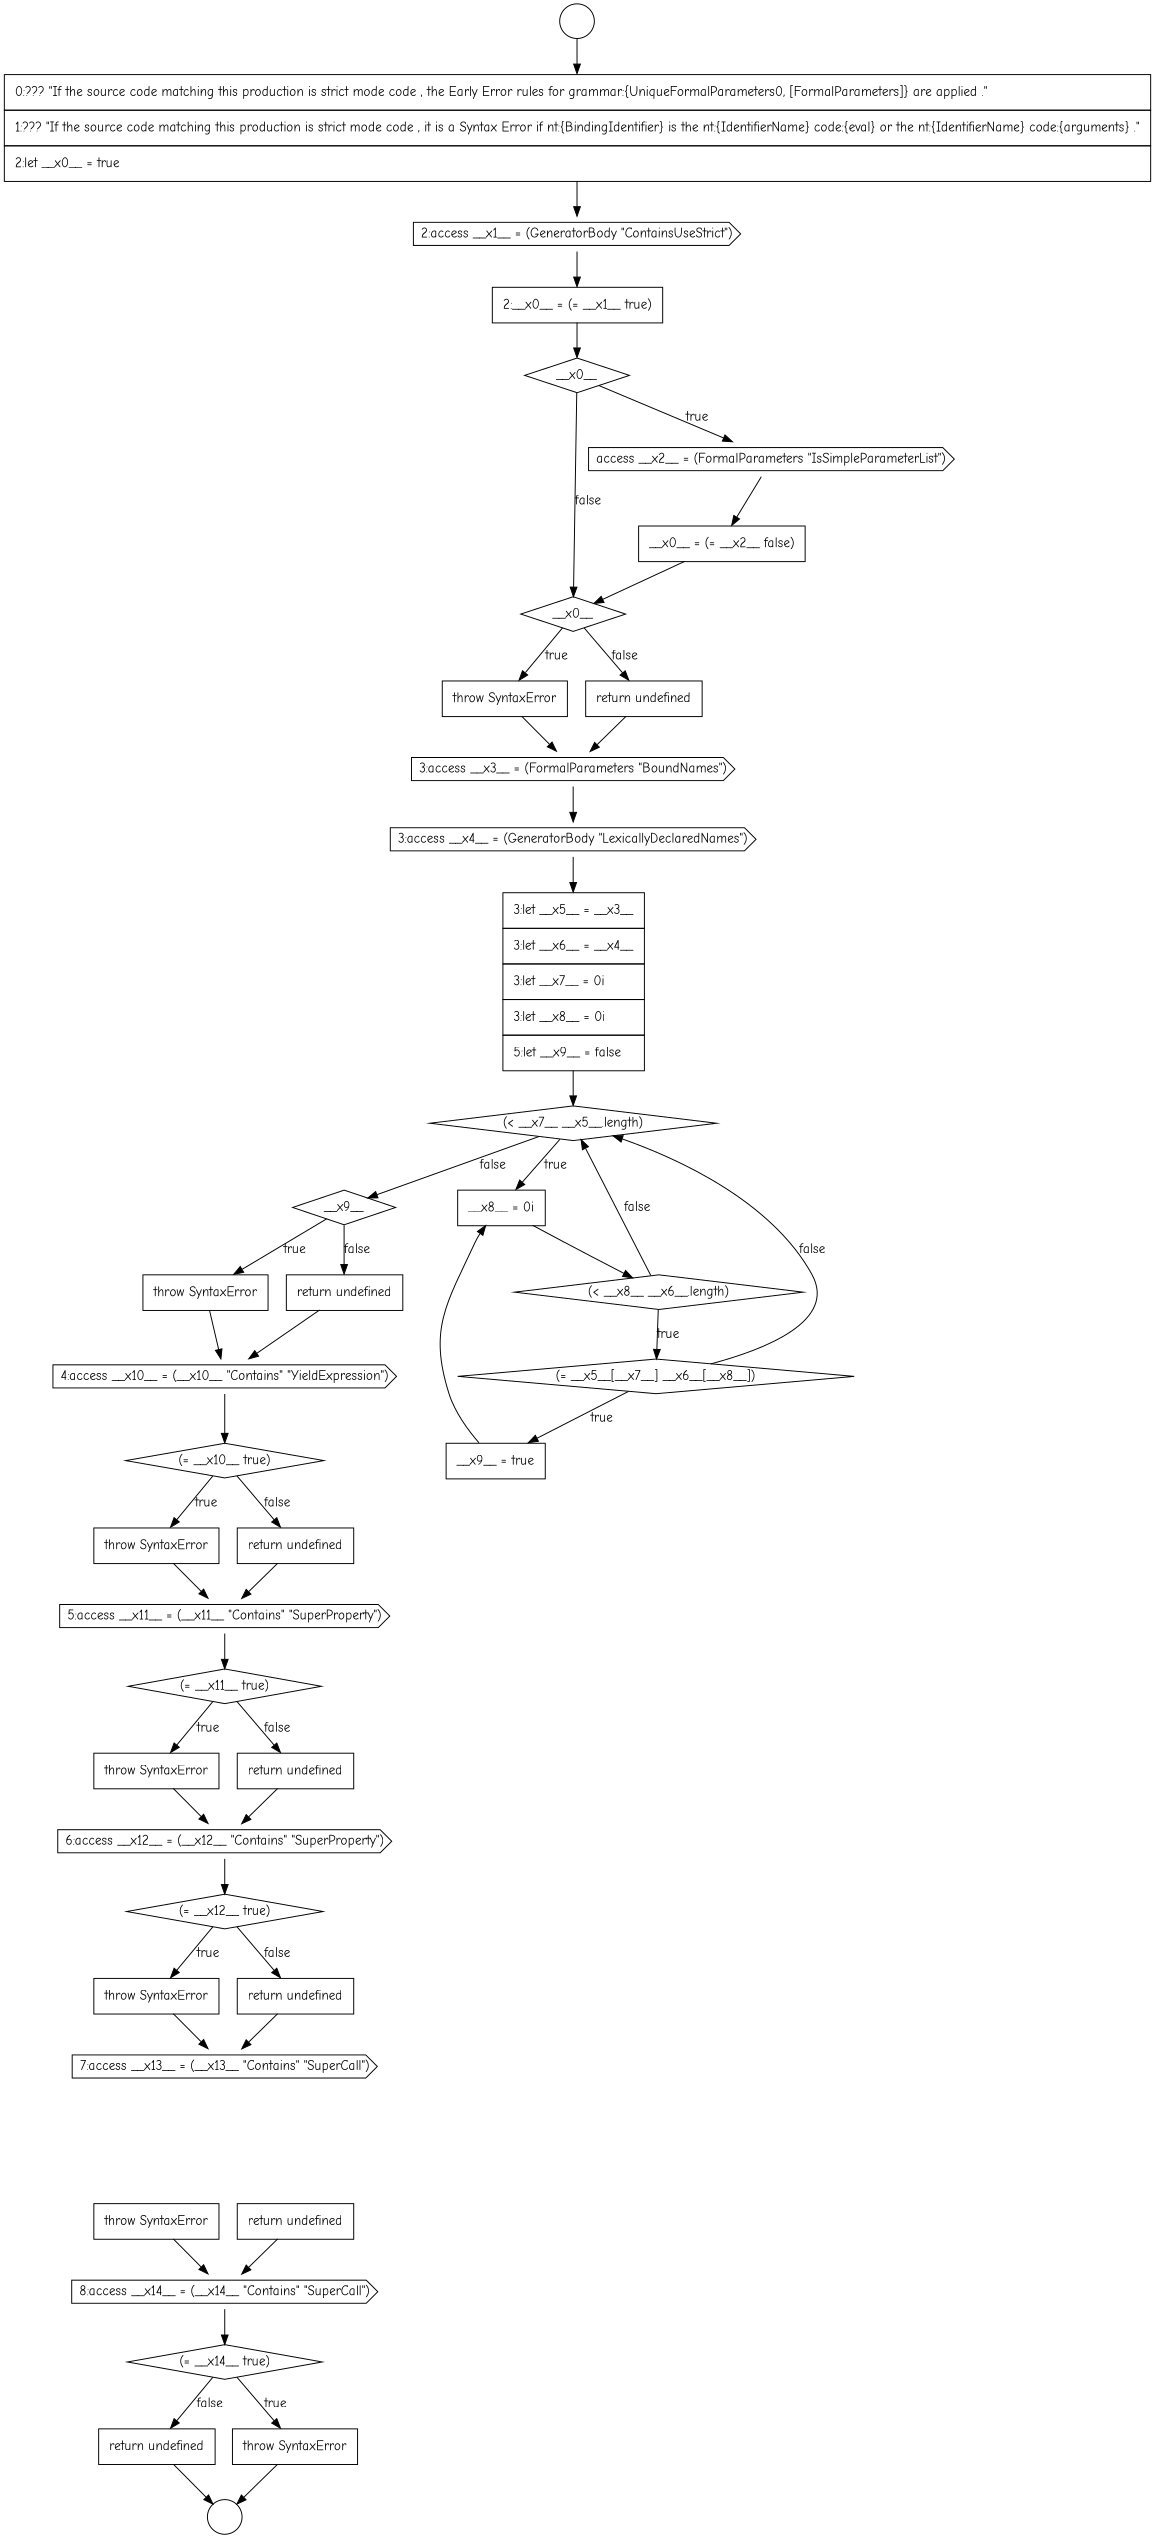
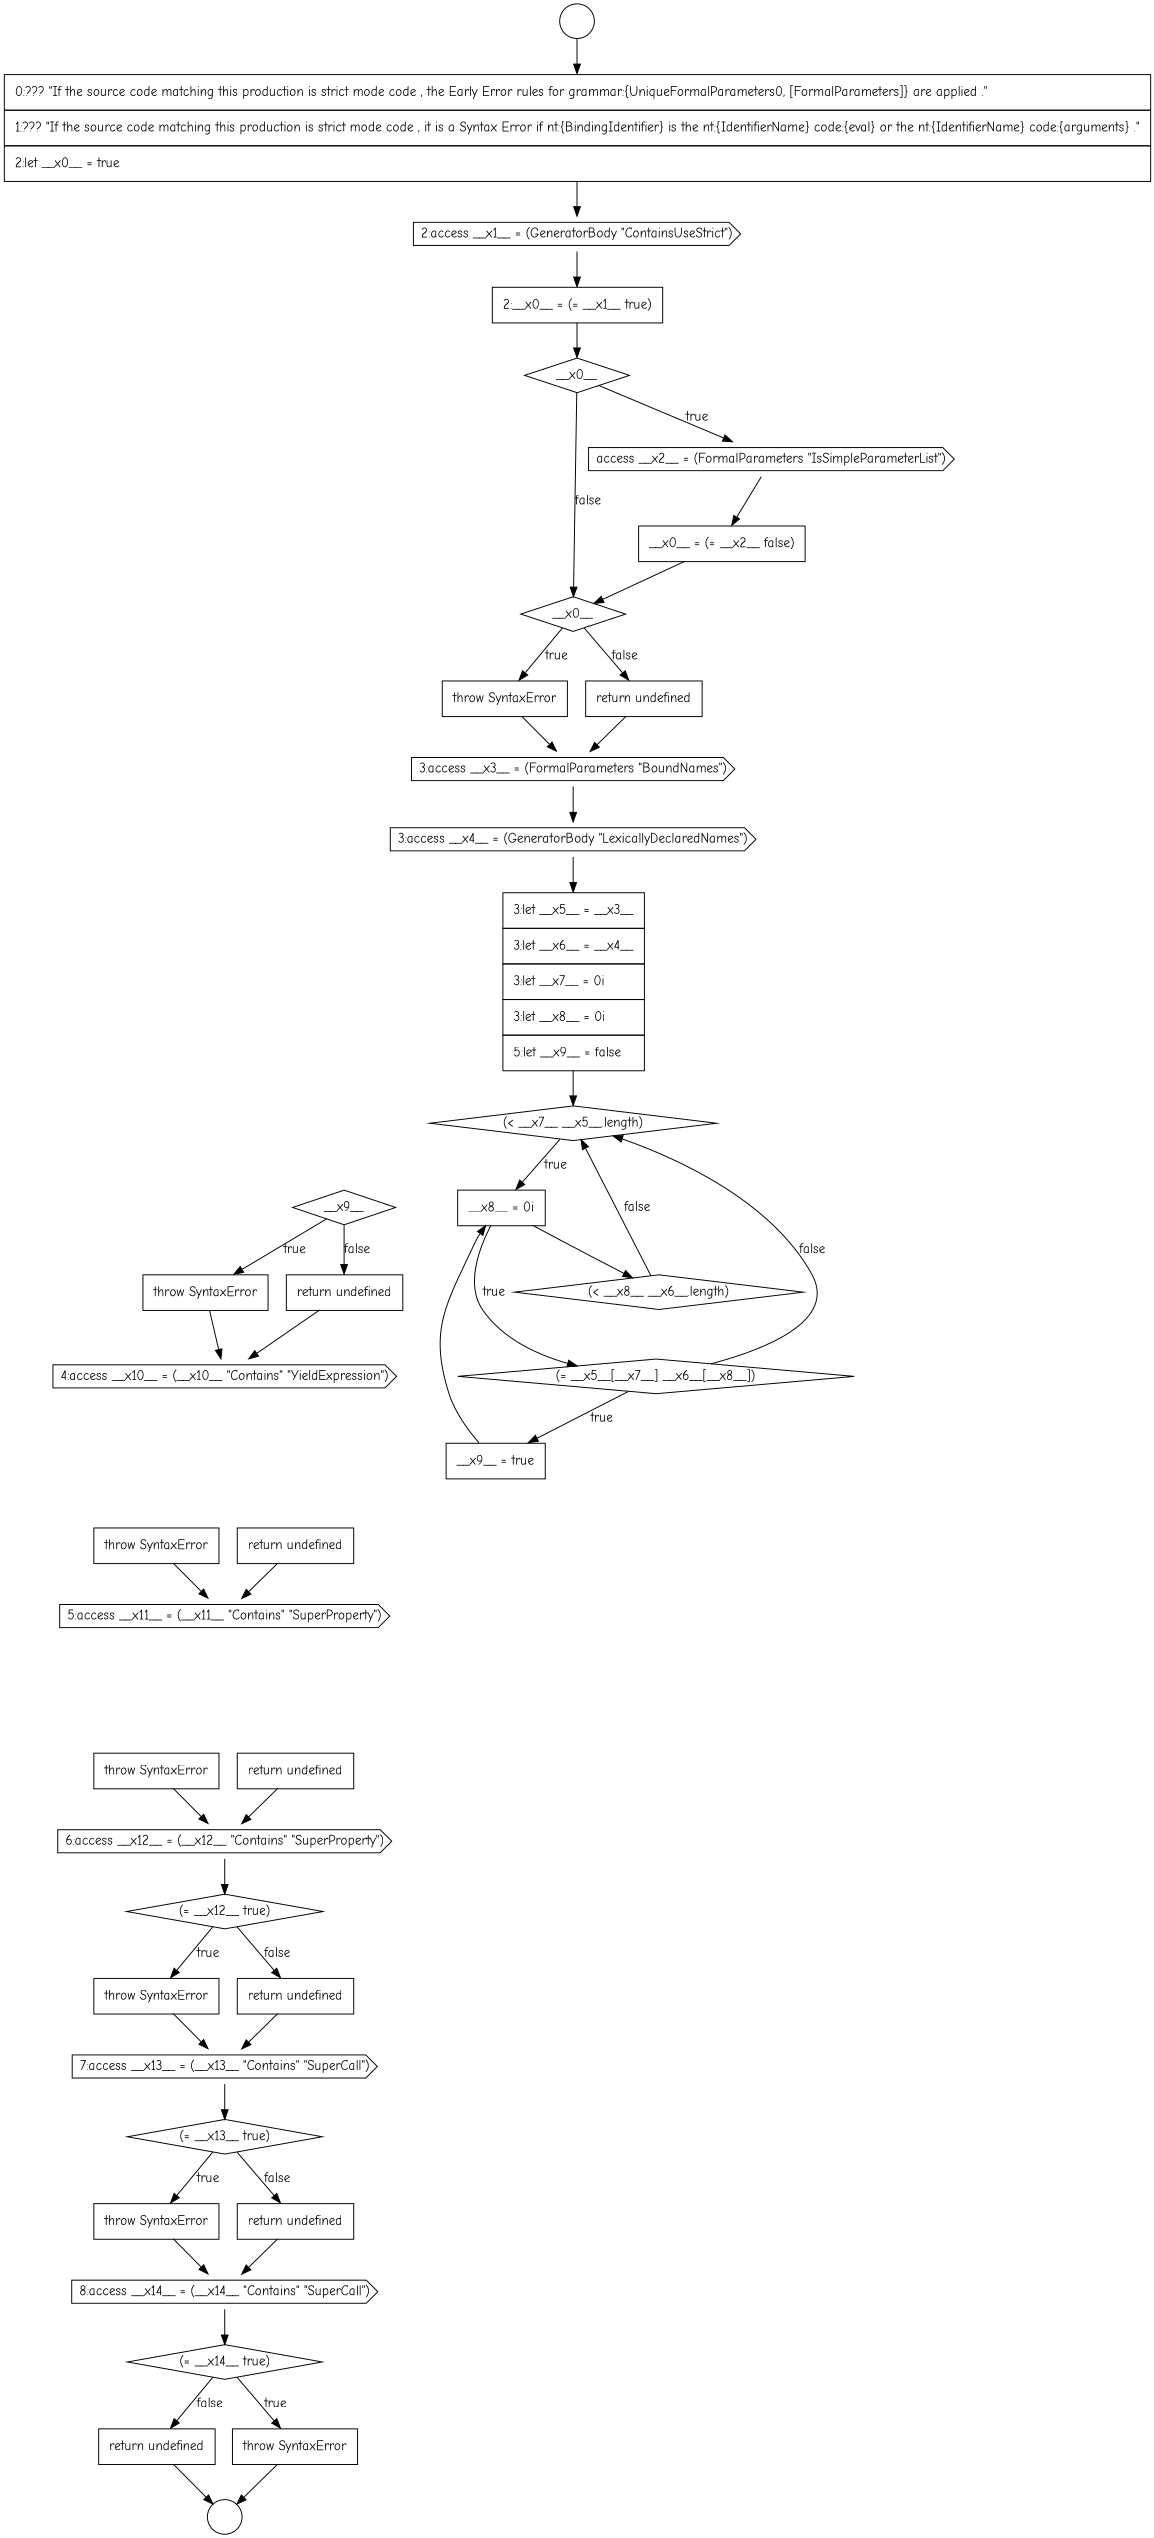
(458, 1166) -> none
(658, 1330) -> (487, 1315)
(225, 1461) -> none
(225, 1686) -> none
none -> (225, 2137)
